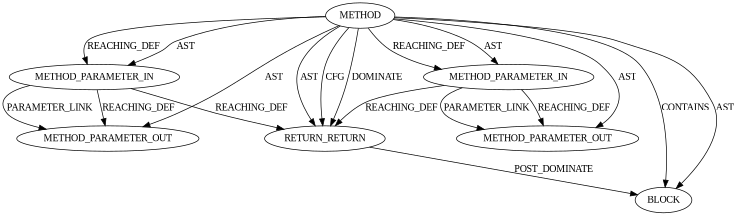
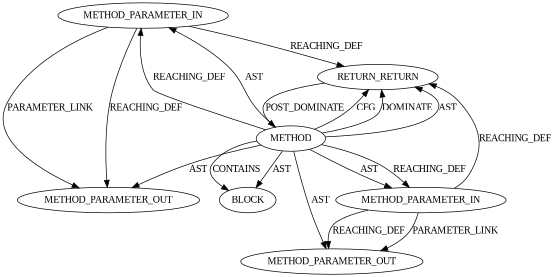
(500, 170) -> (283, 92)
